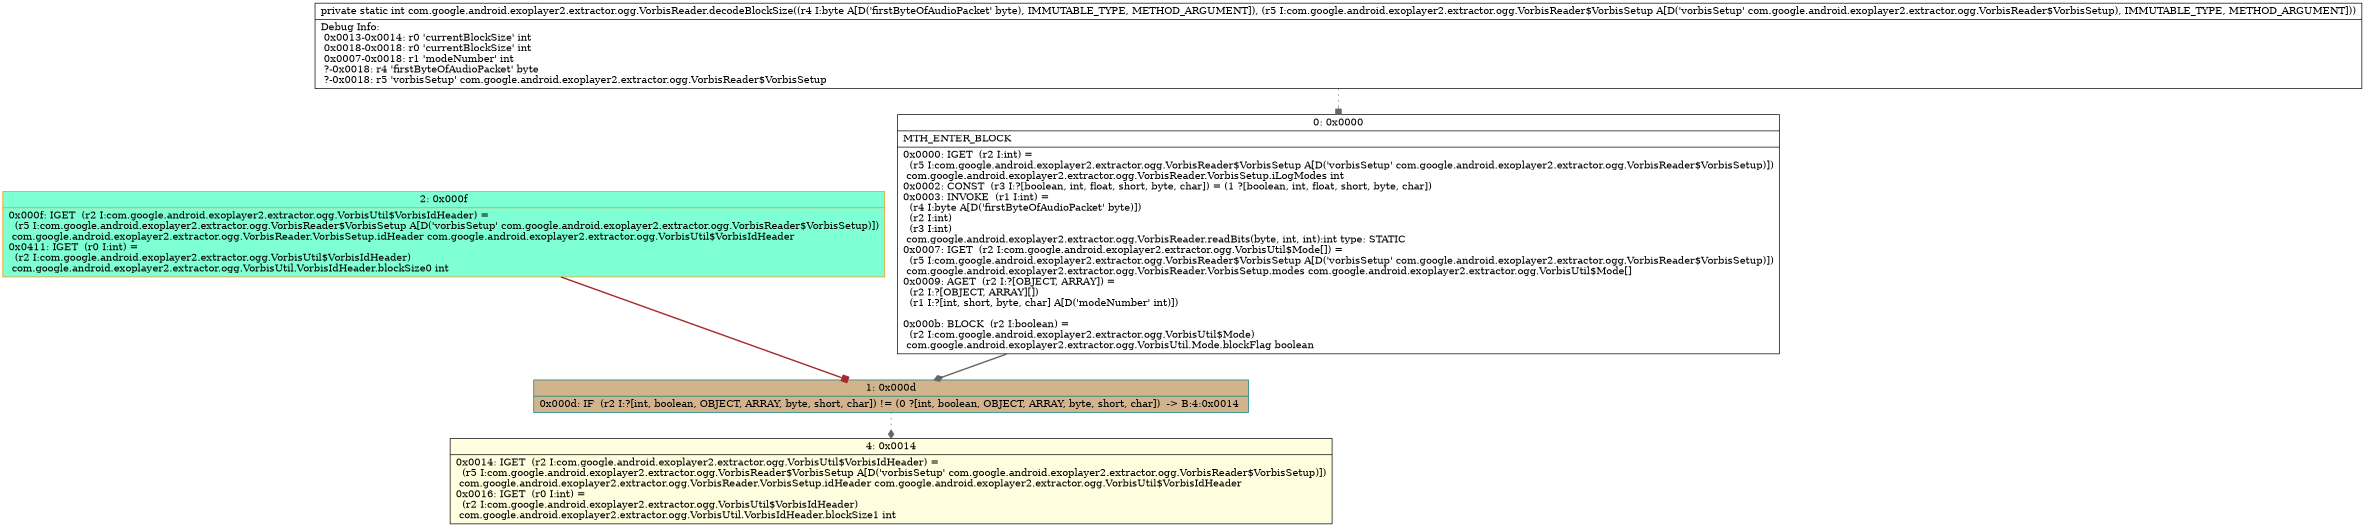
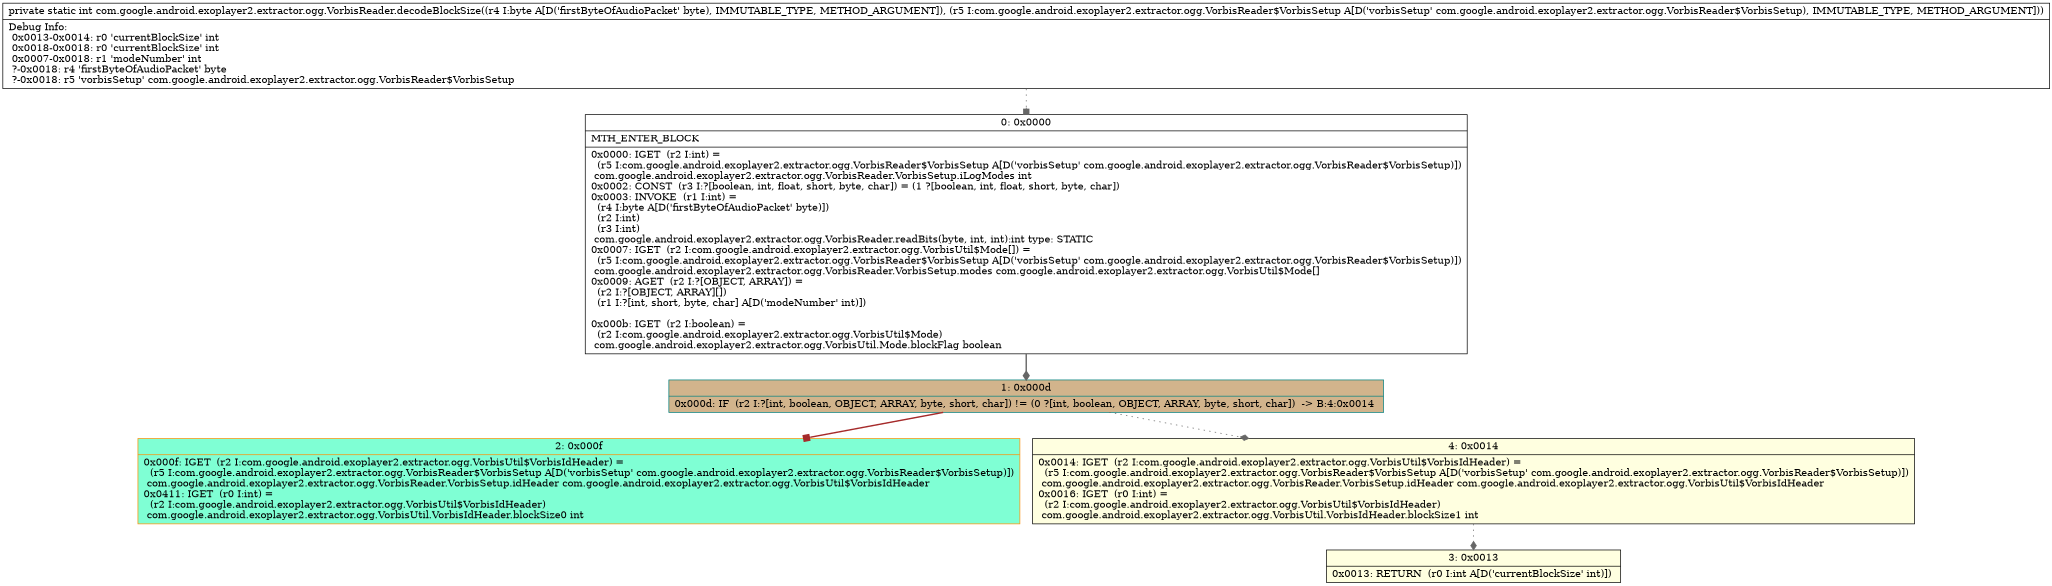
(988, 324) -> (670, 324)
(701, 327) -> (877, 425)
none -> (1474, 566)
